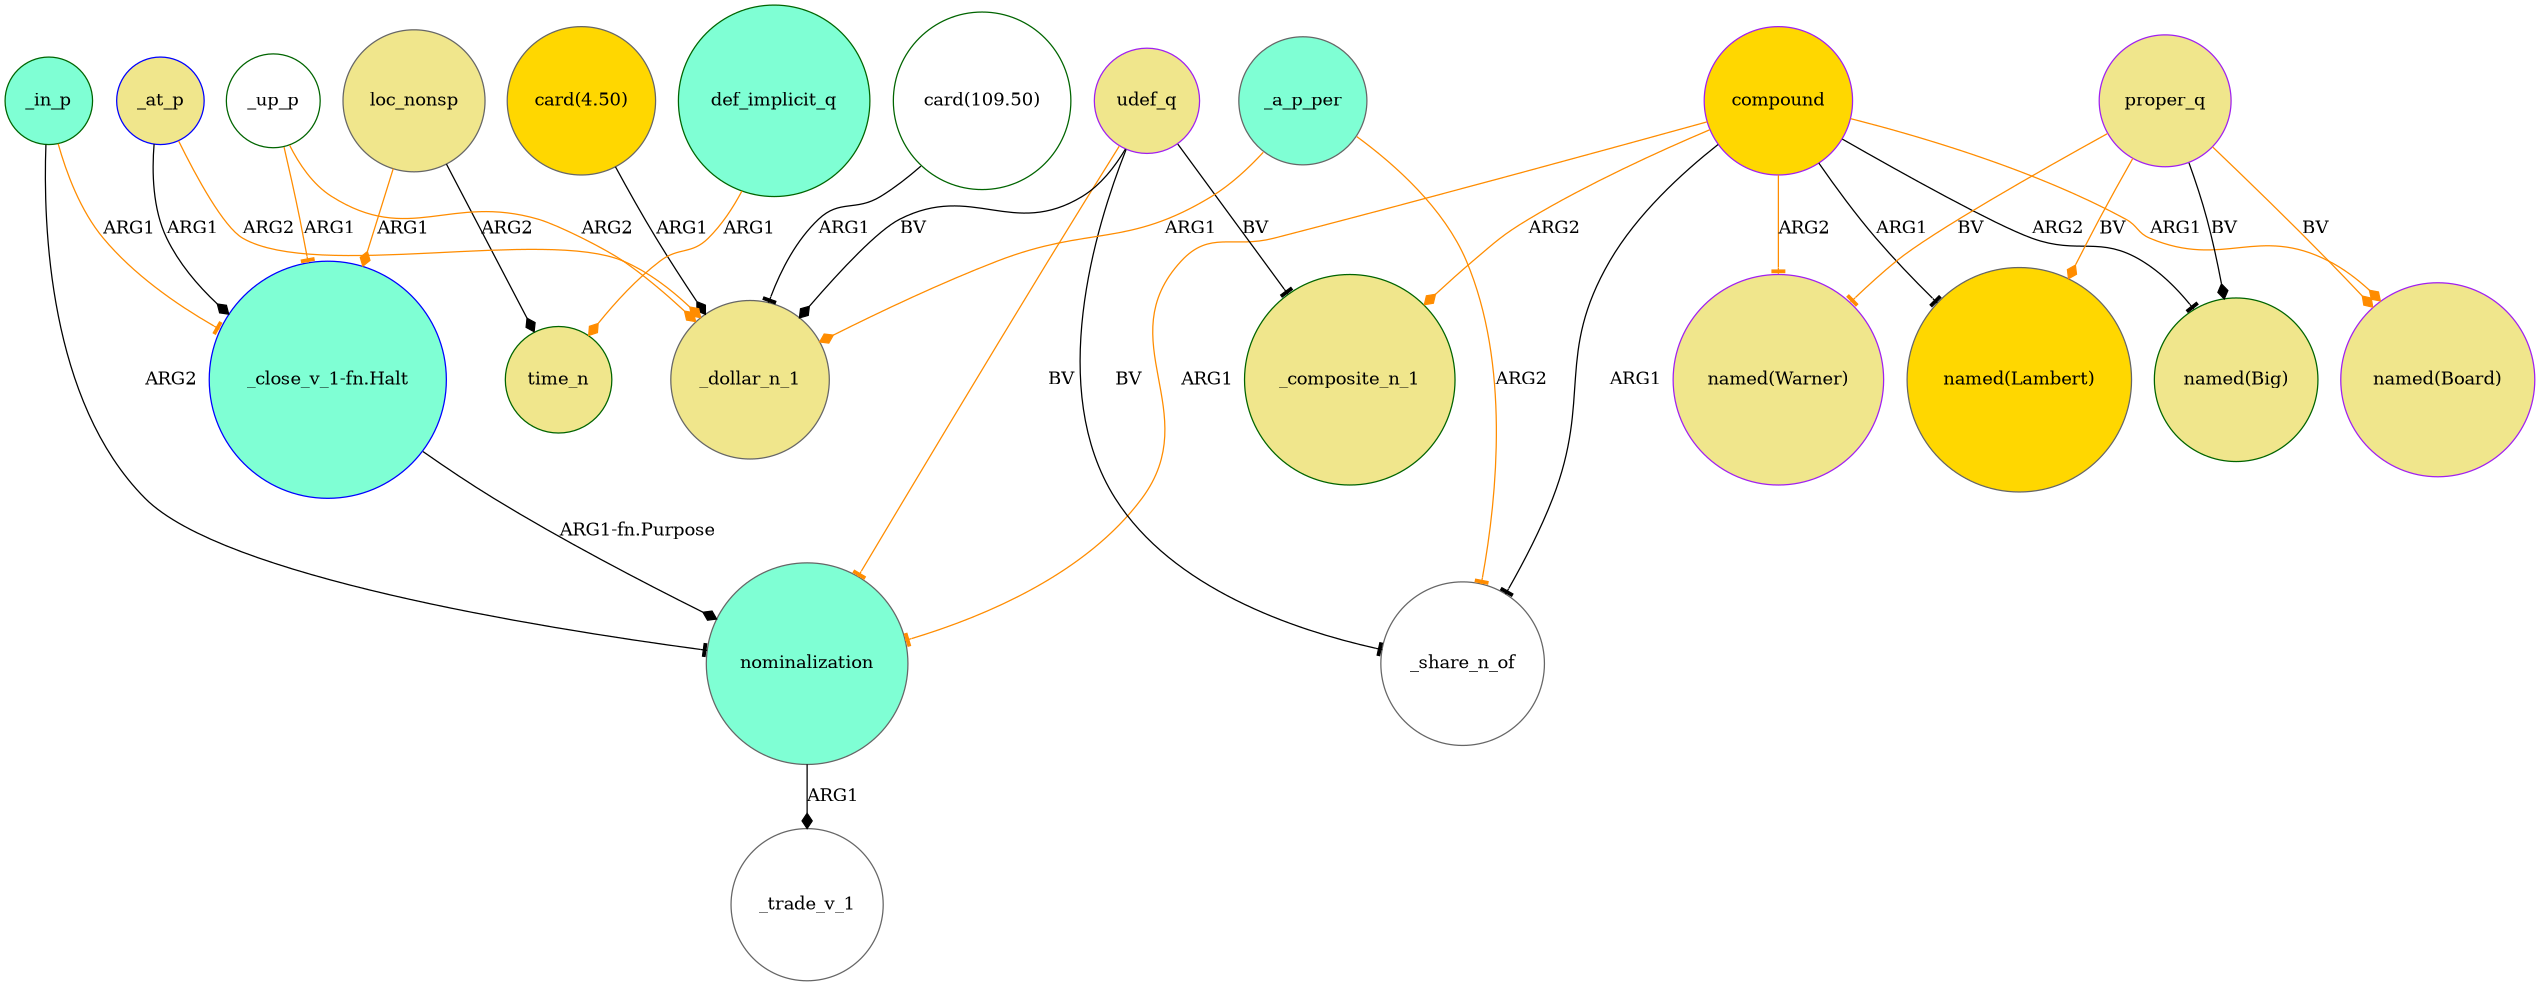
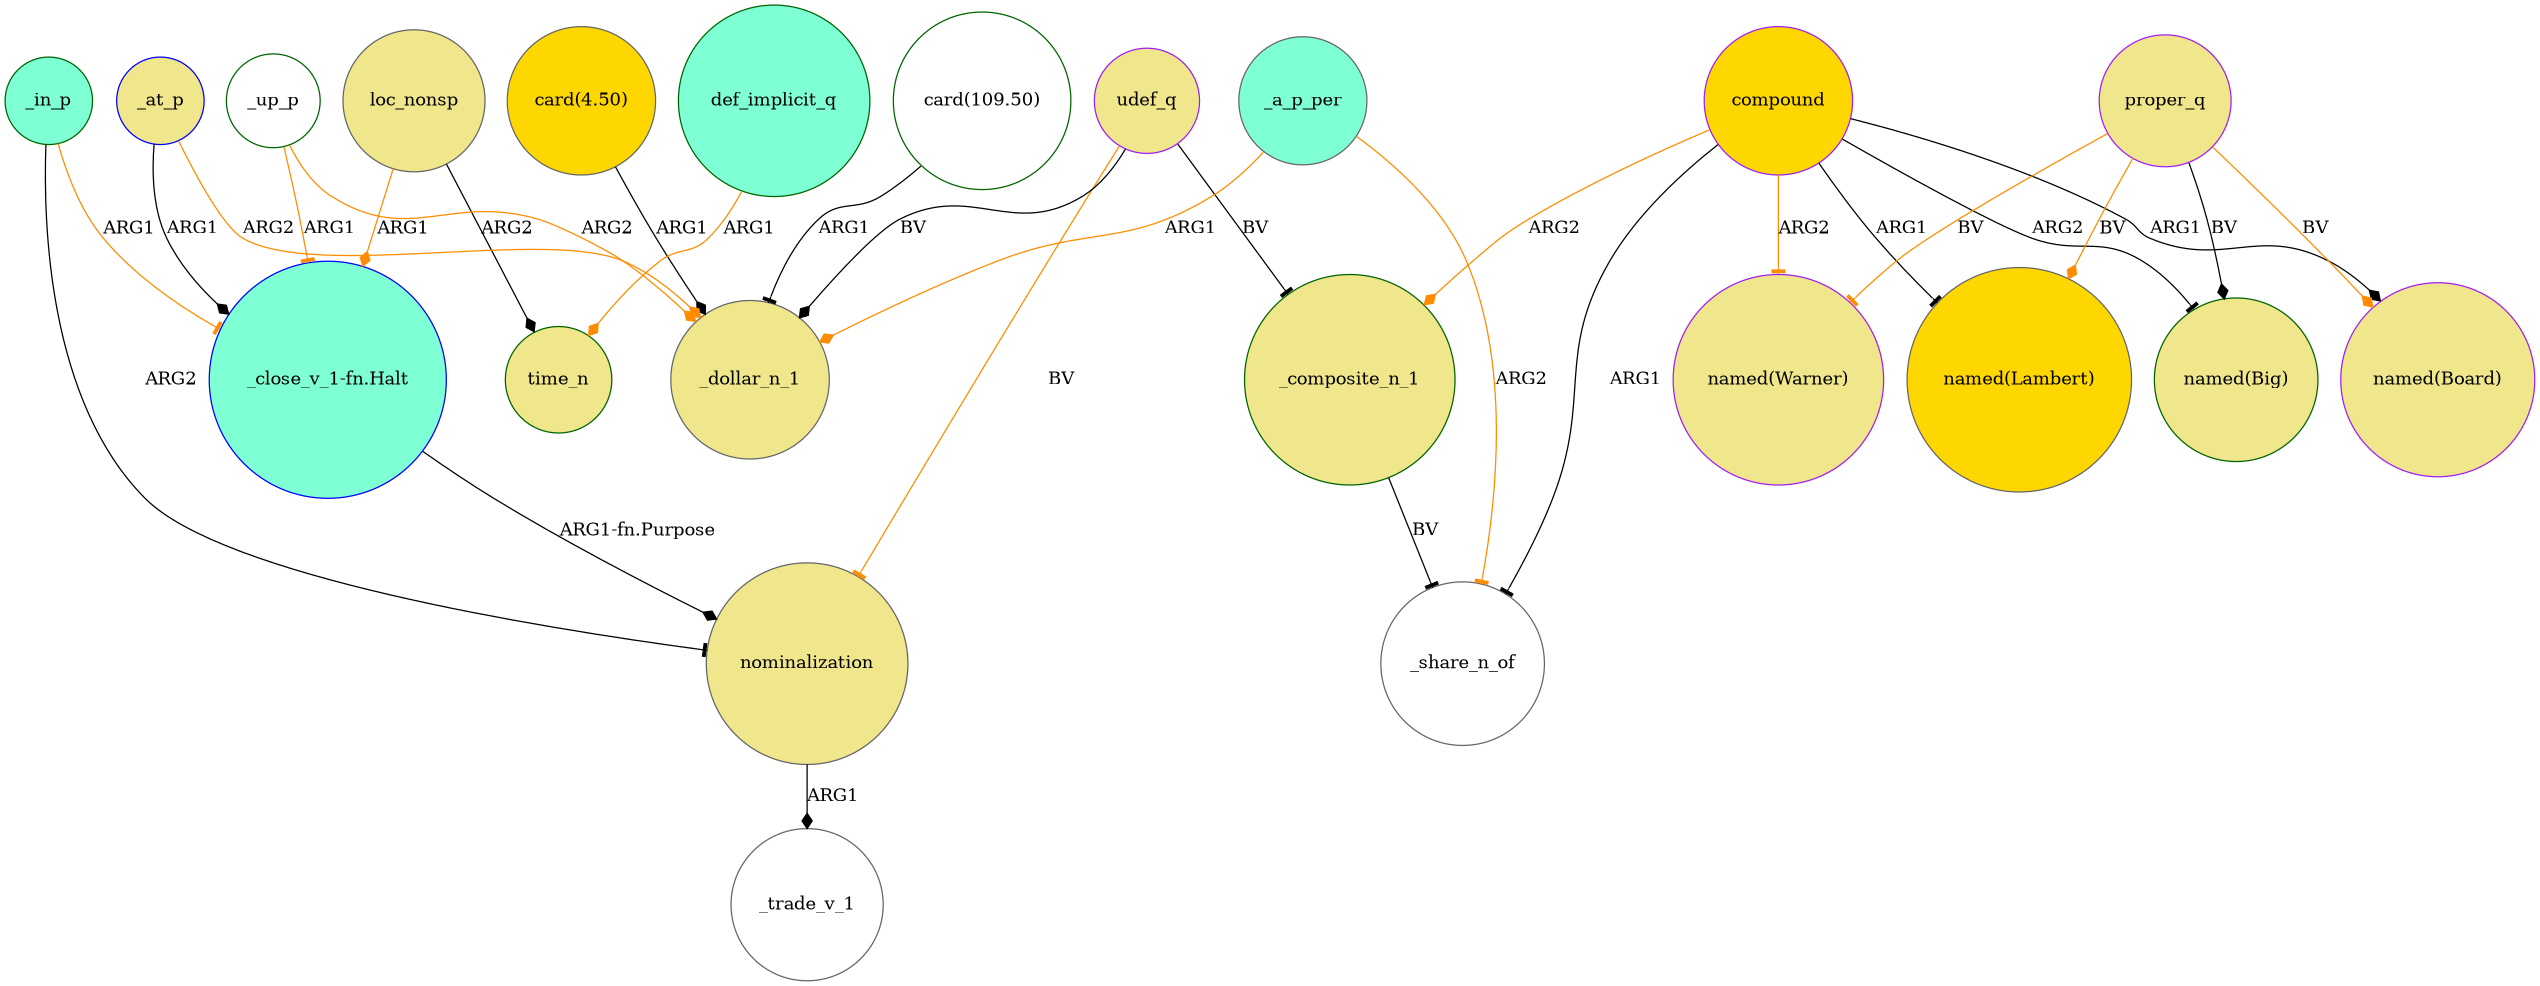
(2113, 213) -> (2113, 213)
(1190, 253) -> none
(1104, 474) -> (1410, 530)
(807, 664) -> (807, 664)
